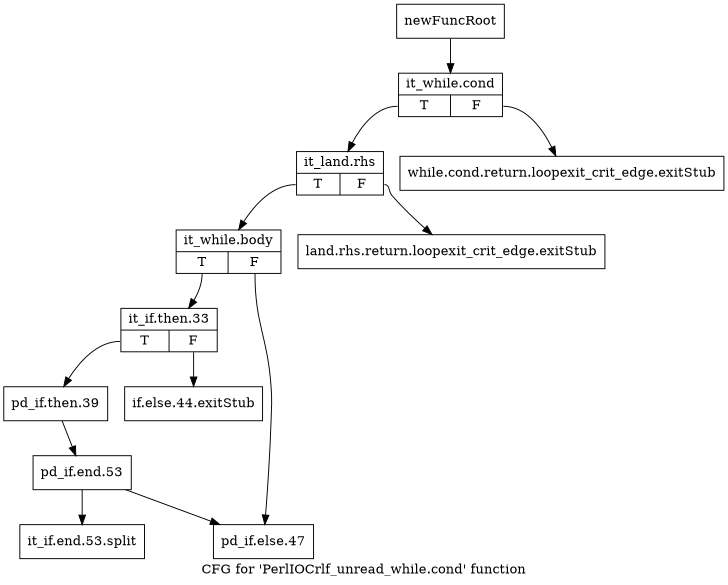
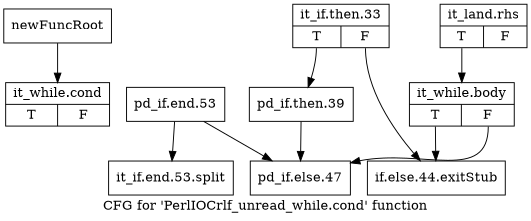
(370, 118) -> none
(562, 173) -> none
(451, 252) -> none
(200, 288) -> (435, 139)
(67, 434) -> (301, 136)
